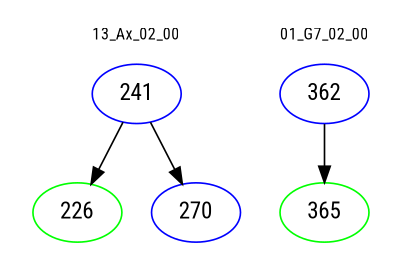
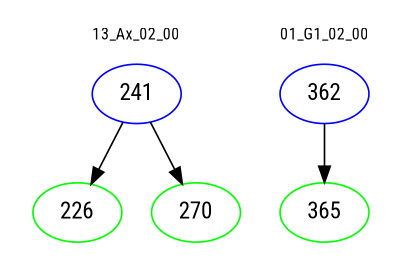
(325, 35) -> (325, 35)
(196, 212) -> (196, 212)
